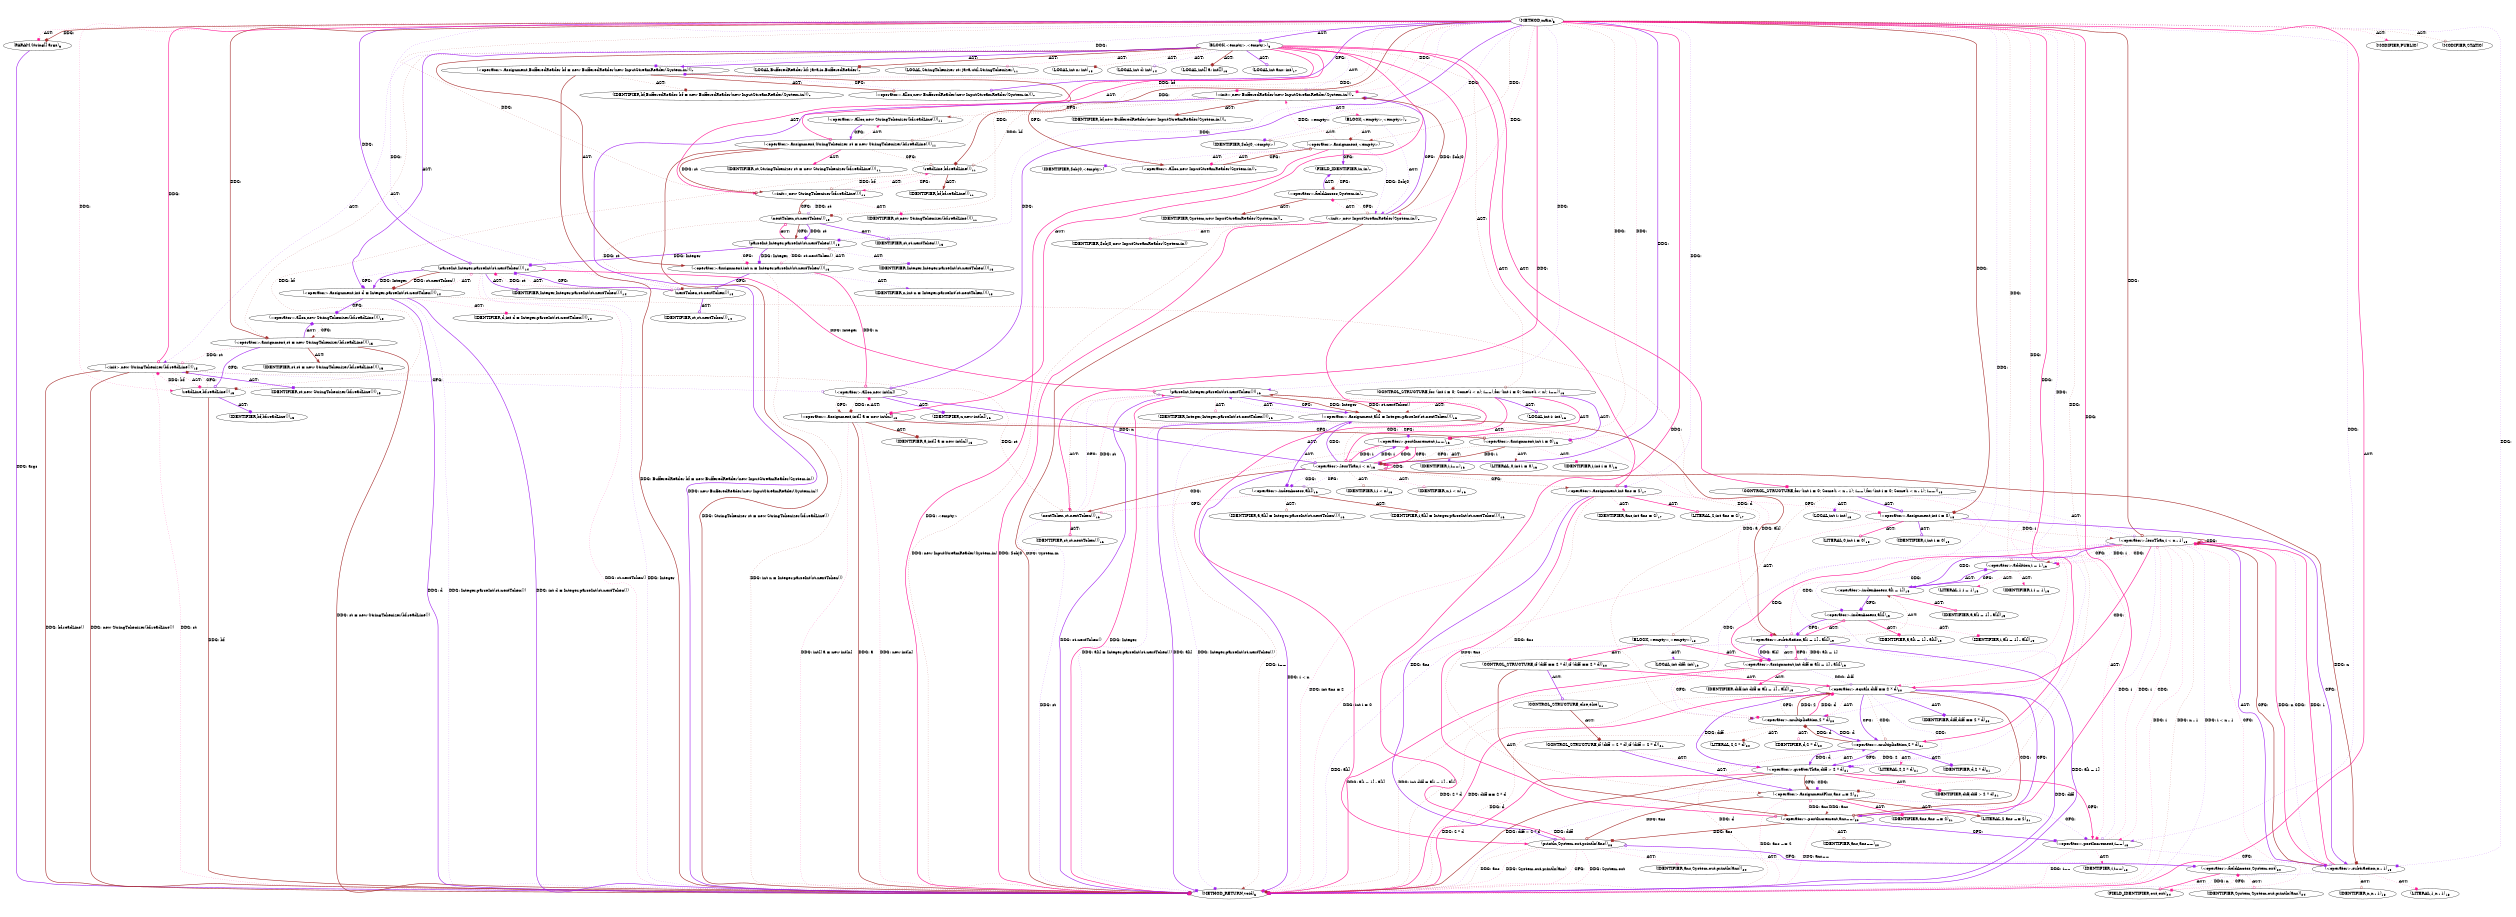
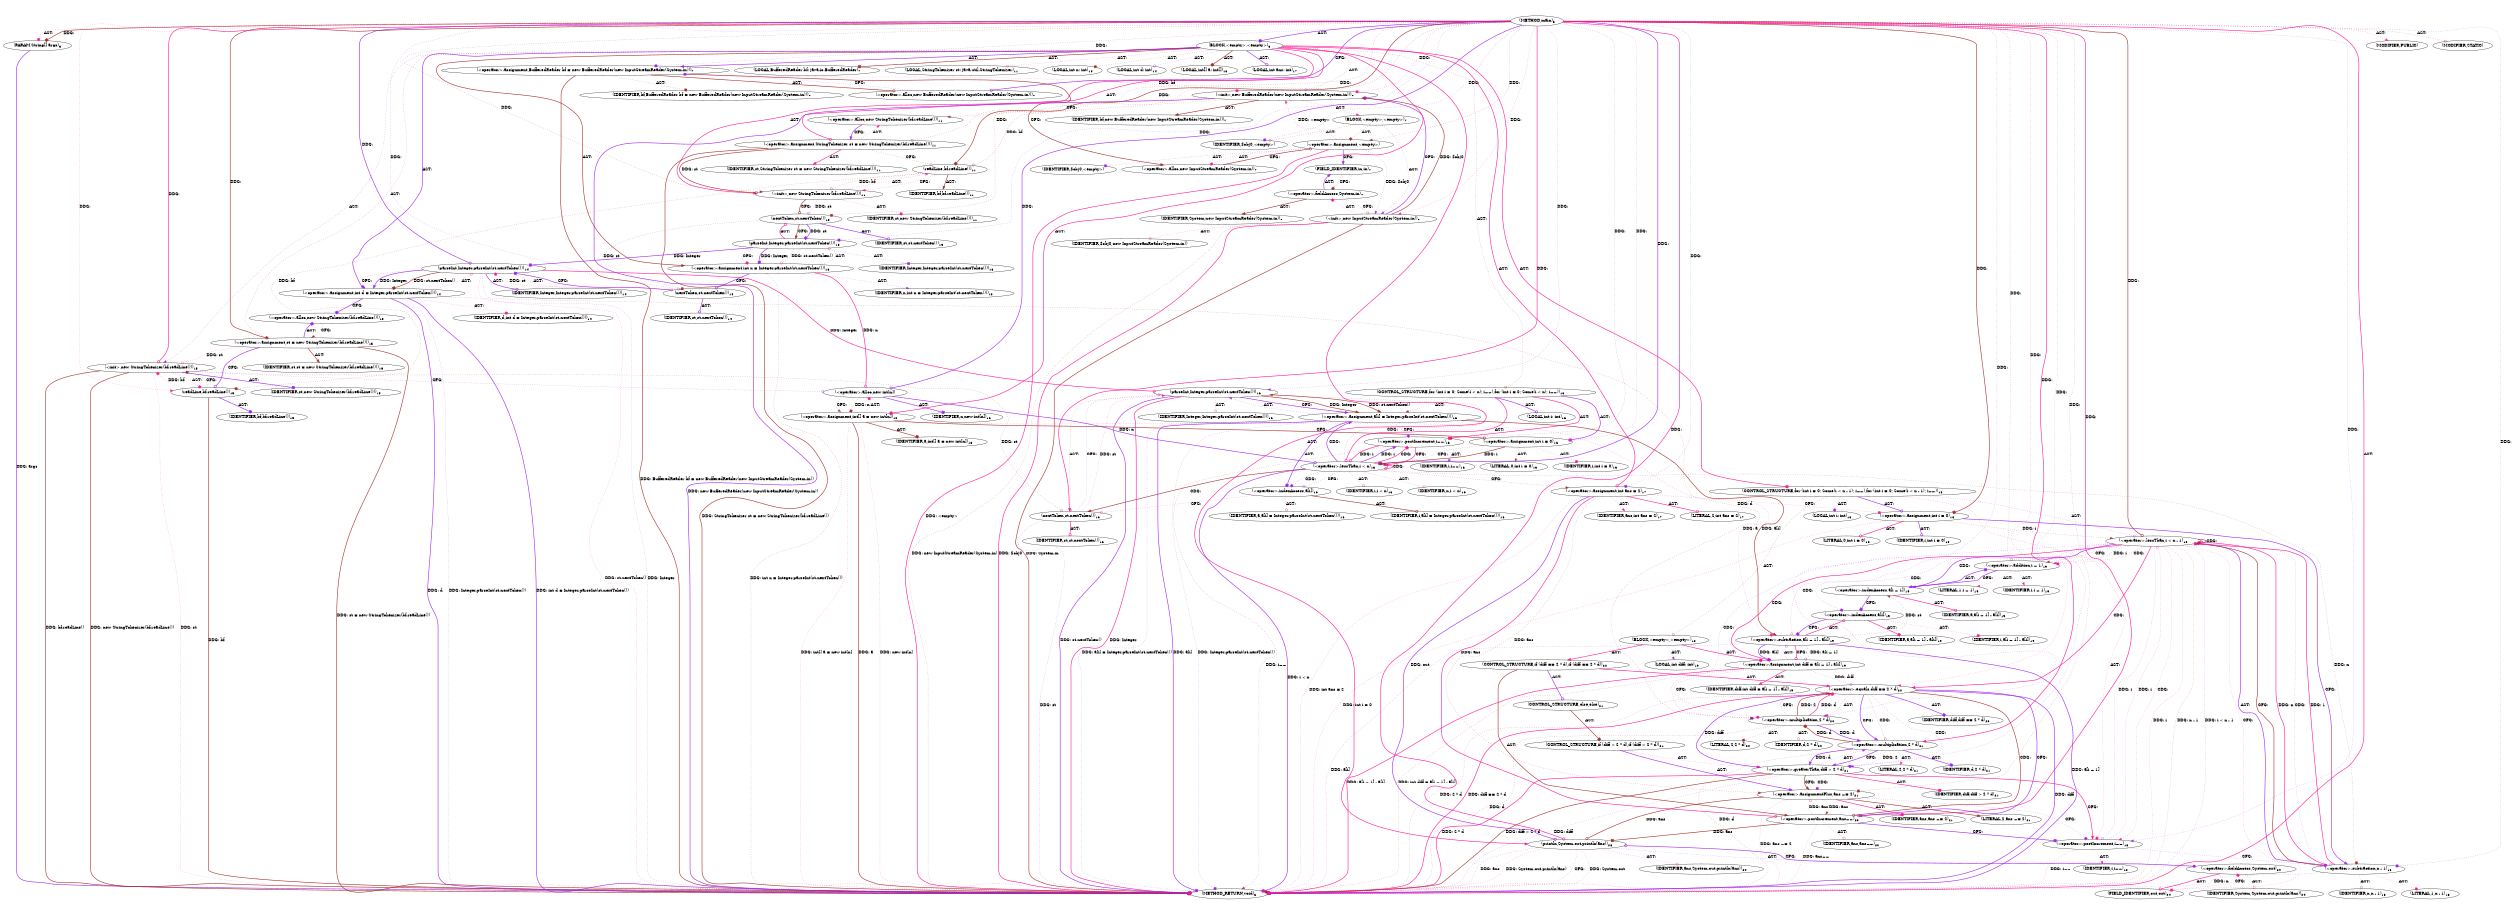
(2007, 489) -> (2007, 489)
(1914, 615) -> (1914, 615)
(1420, 665) -> (1420, 665)
